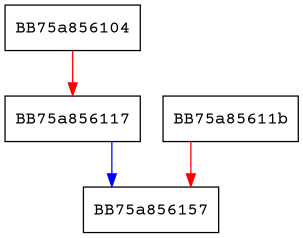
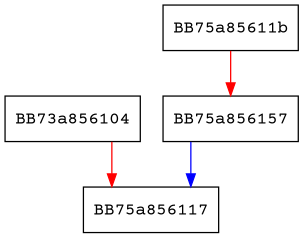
(73, 28) -> (73, 119)
(112, 158) -> (191, 158)
